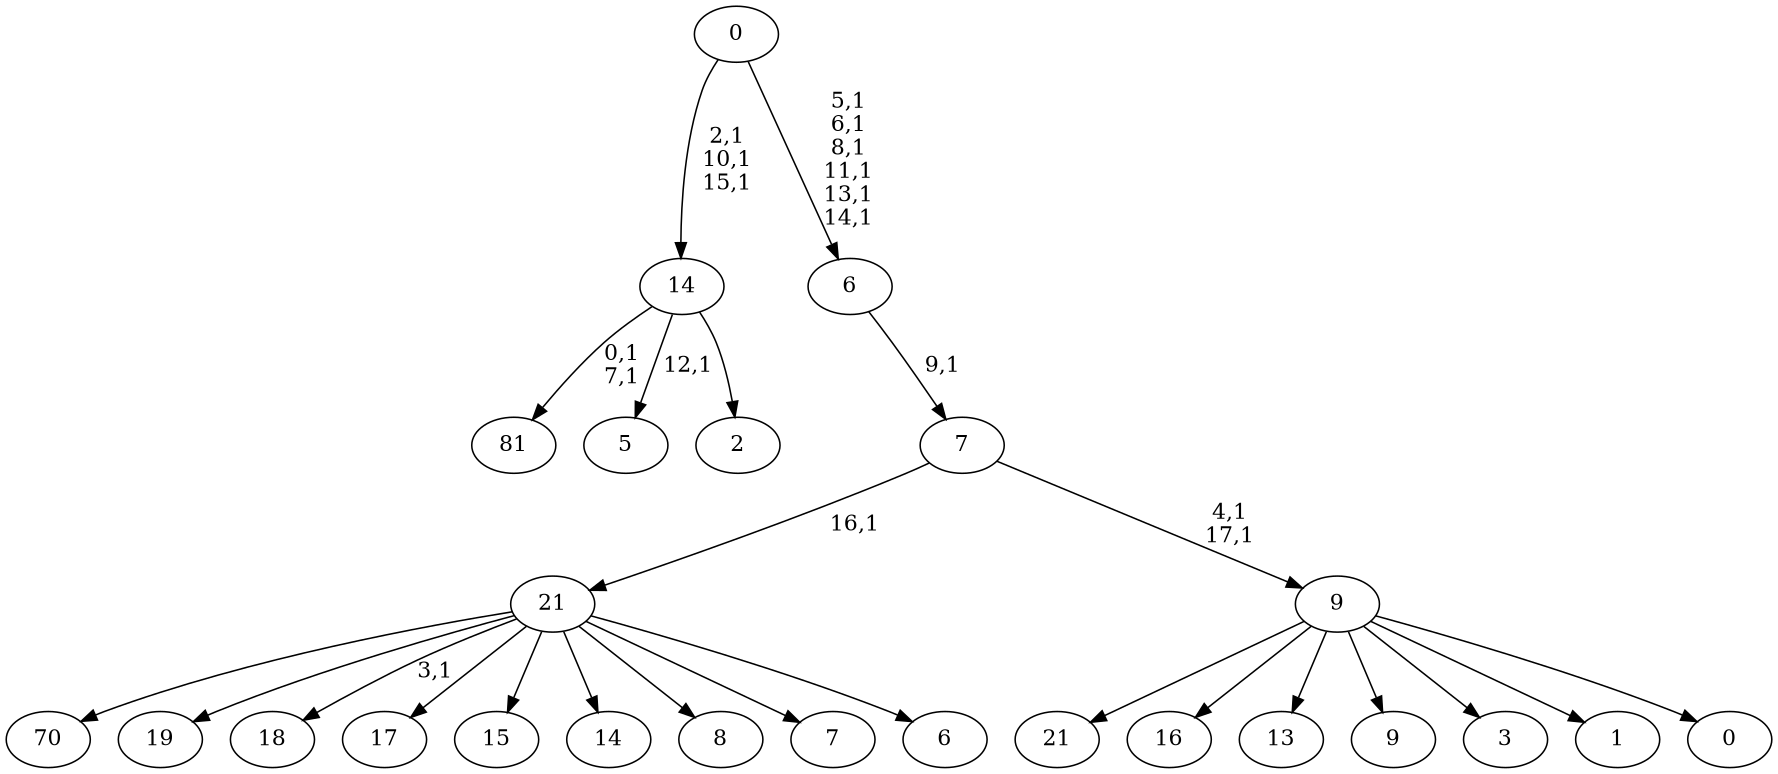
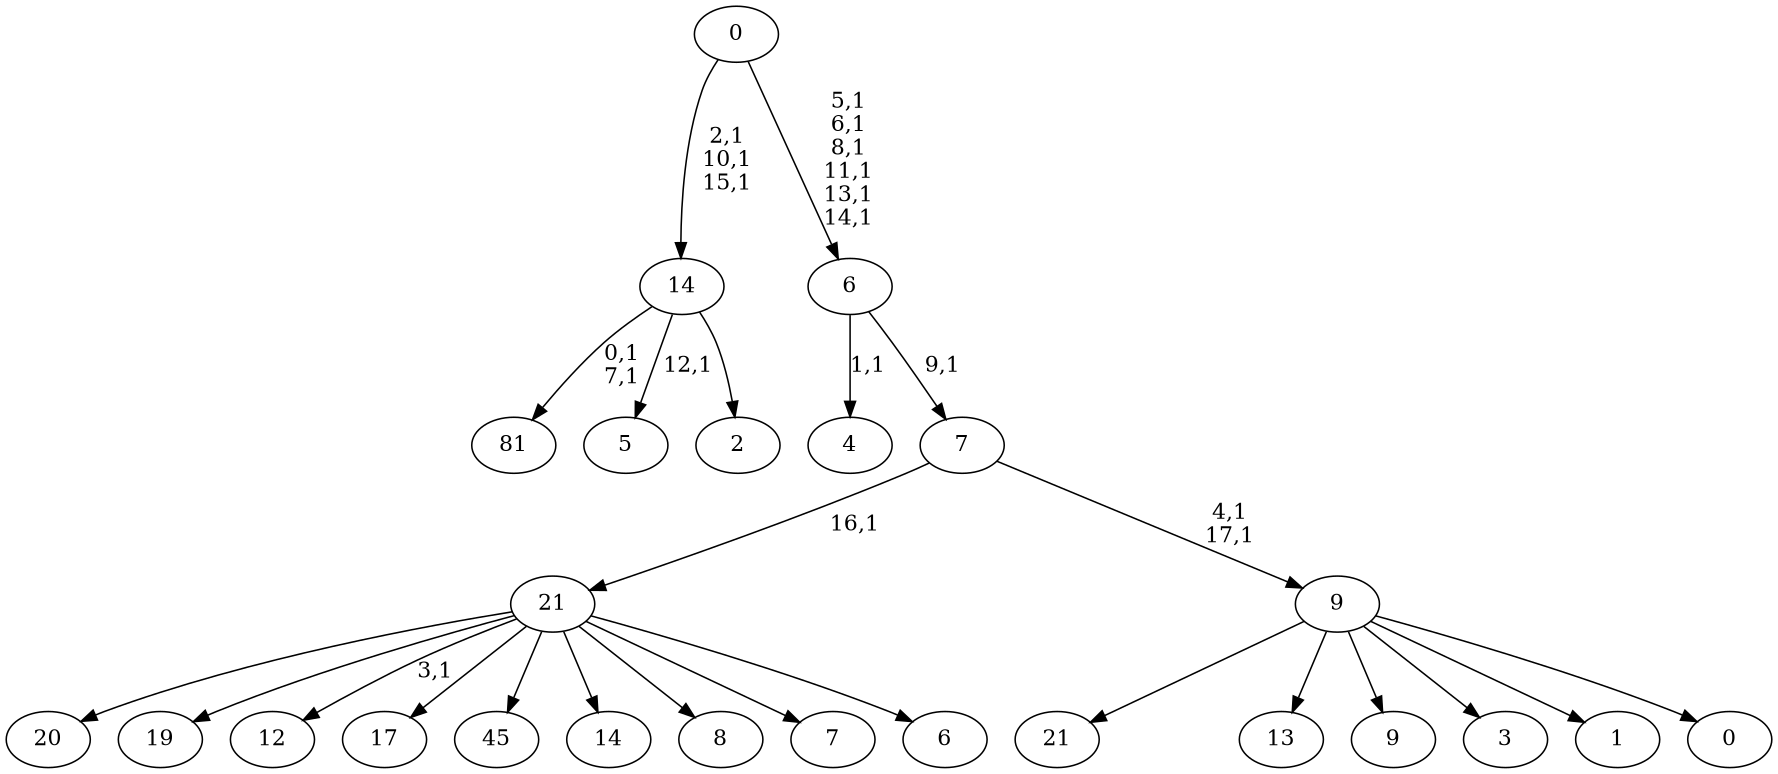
none -> (850, 445)
(48, 740) -> (48, 740)
(272, 740) -> (272, 740)
(497, 740) -> (497, 740)
(1169, 740) -> none
